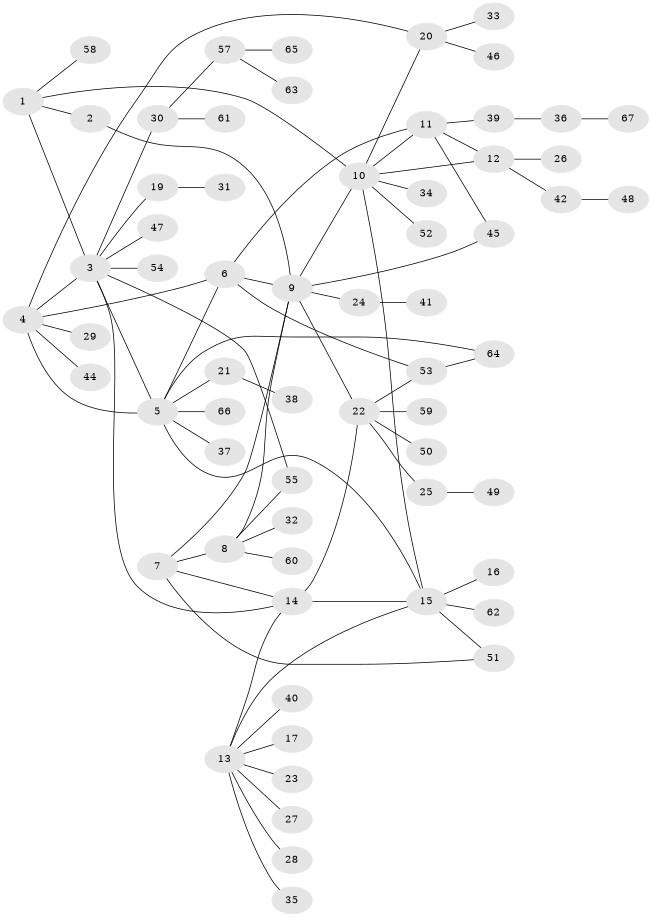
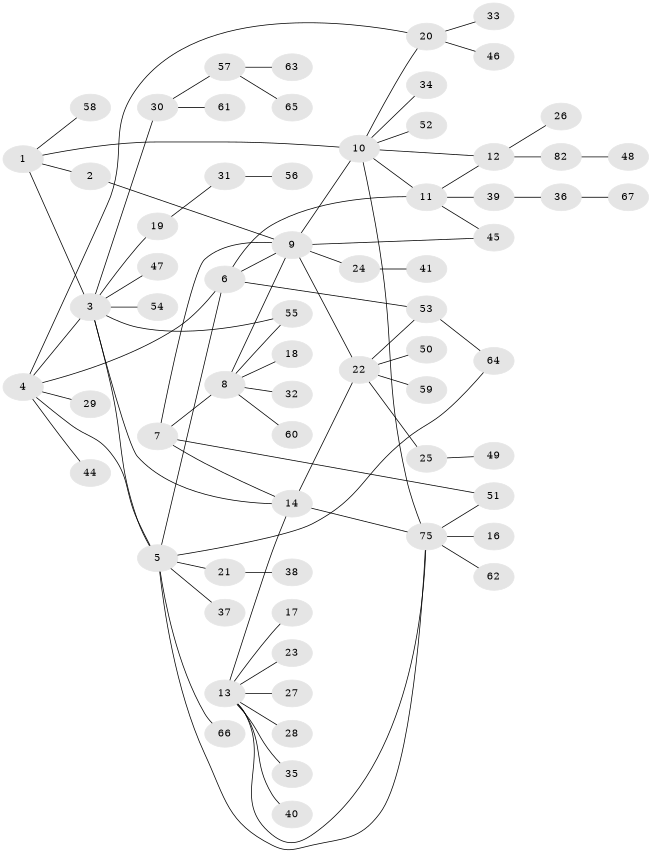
none -> (292, 176)
(561, 200) -> (561, 157)
none -> (292, 354)
(427, 602) -> (427, 537)
